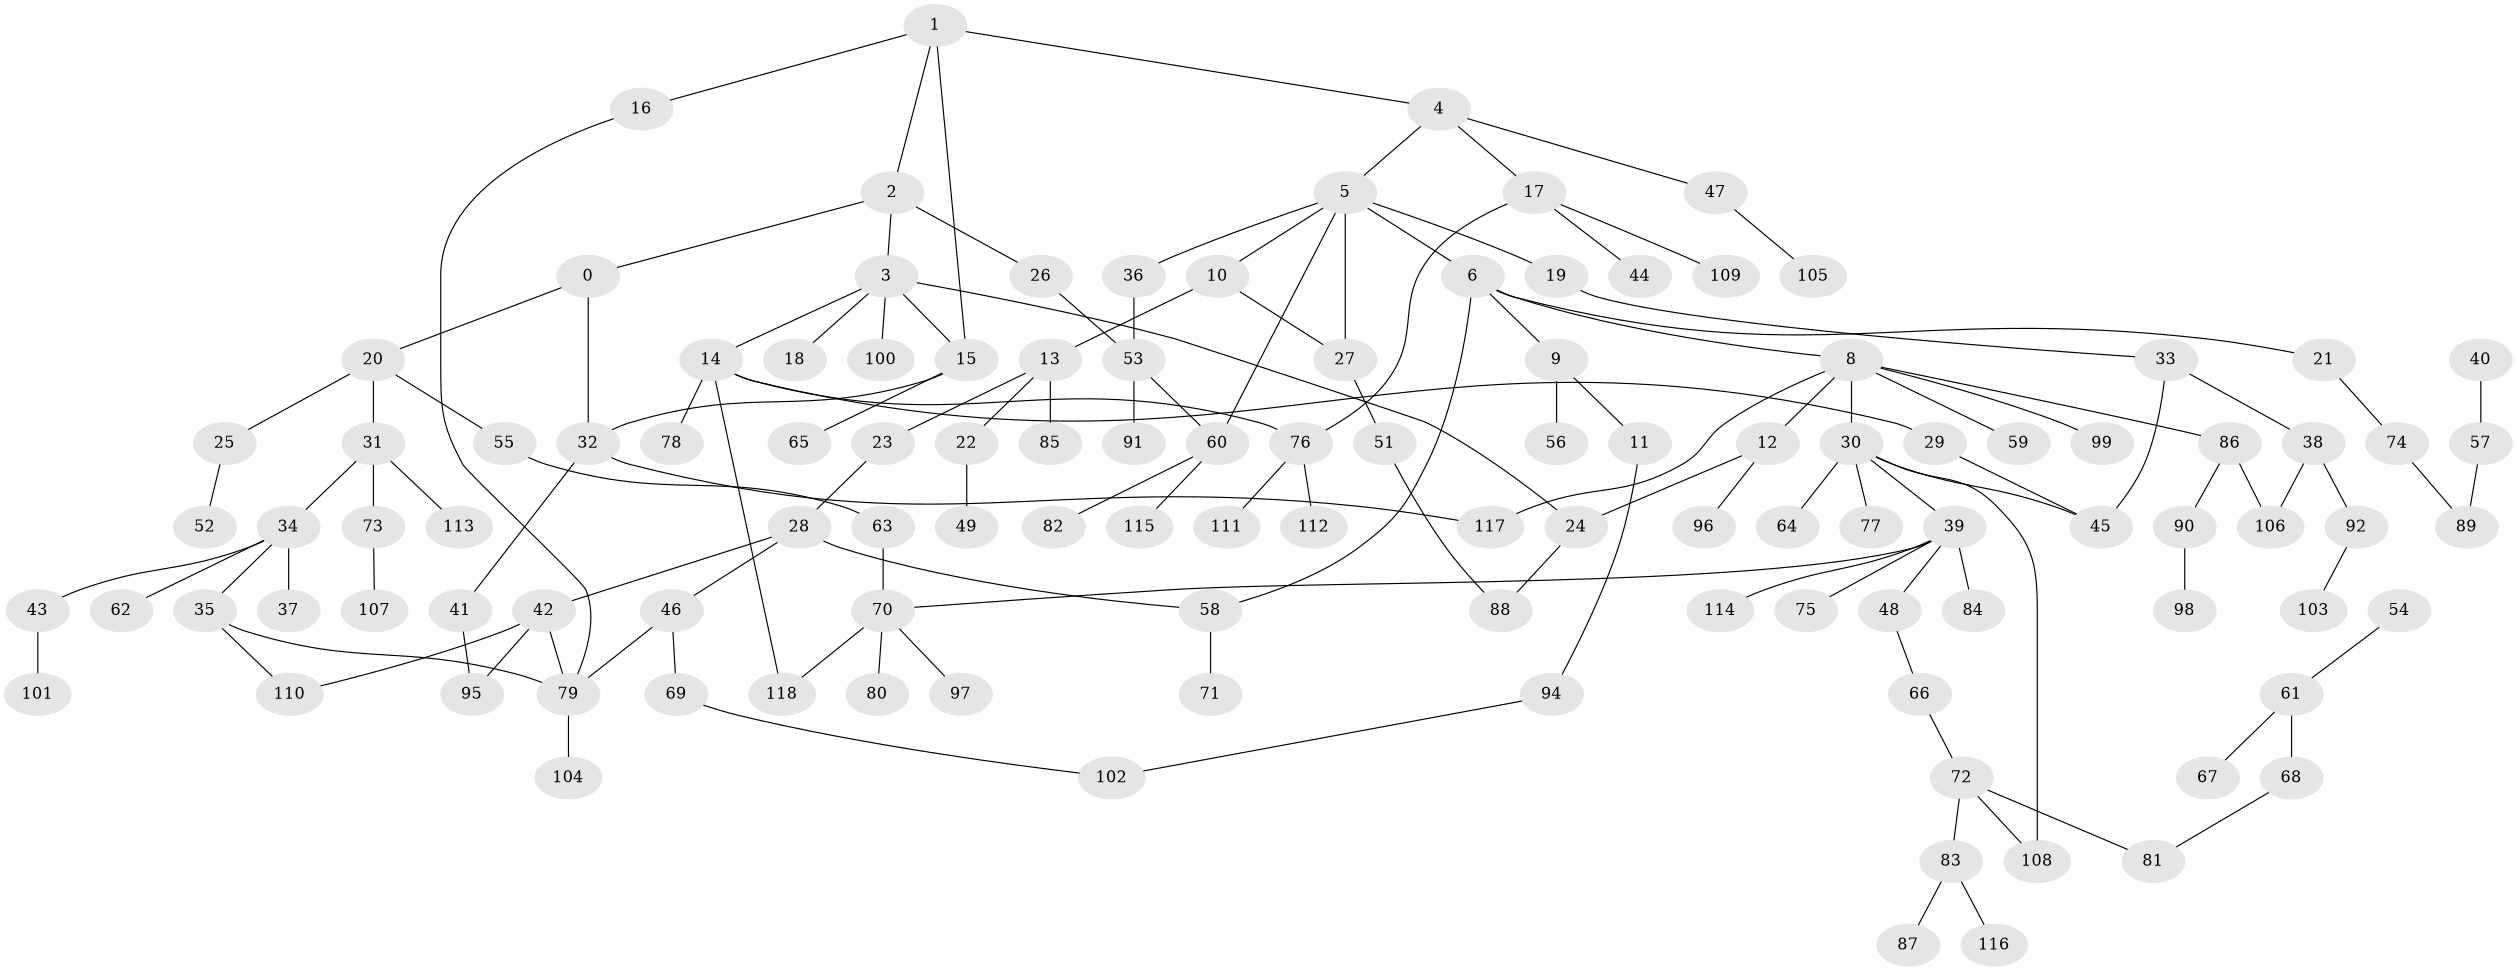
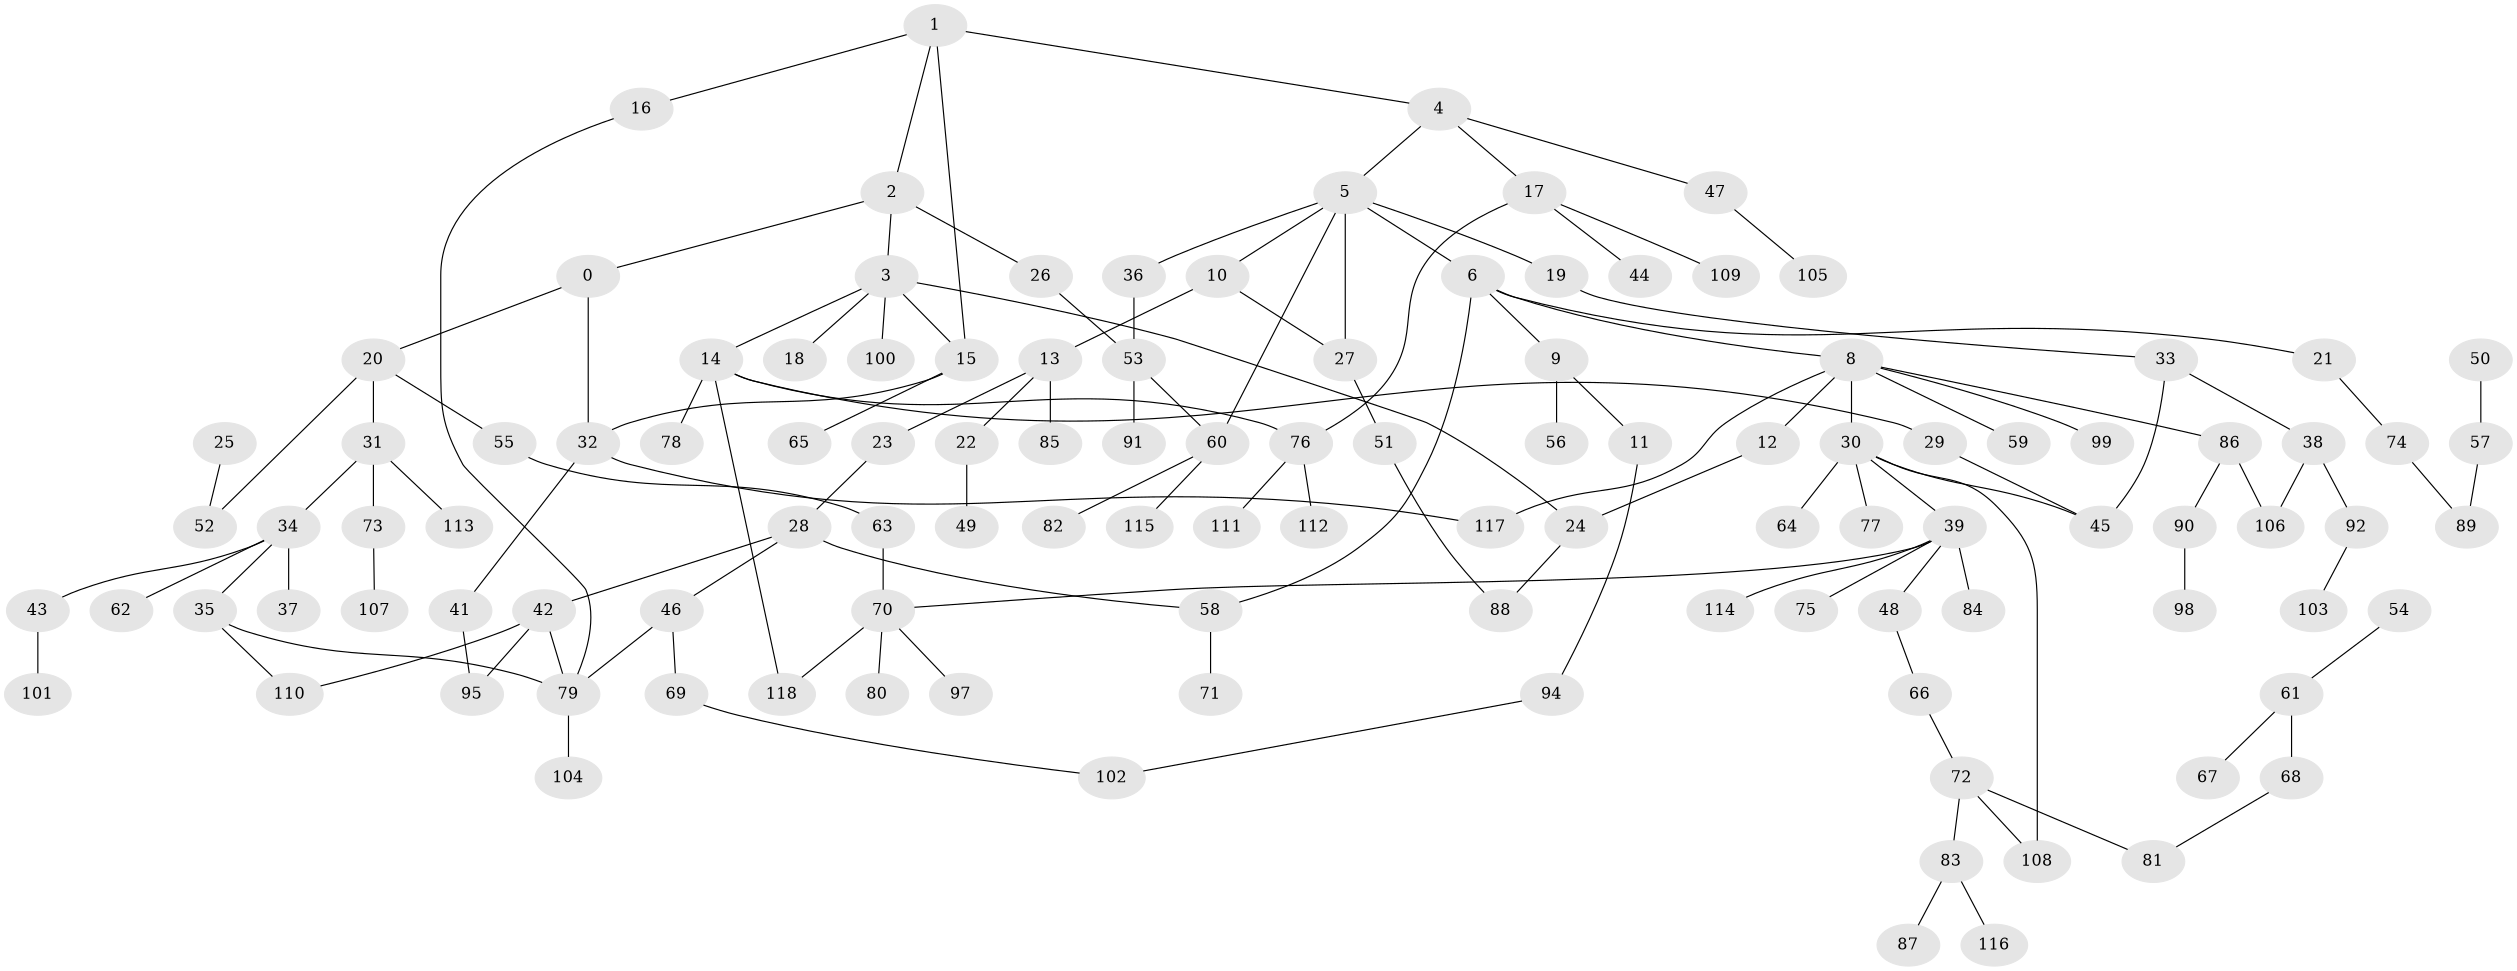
(2481, 360) -> (2481, 360)
(299, 402) -> (289, 444)
(1704, 527) -> none
